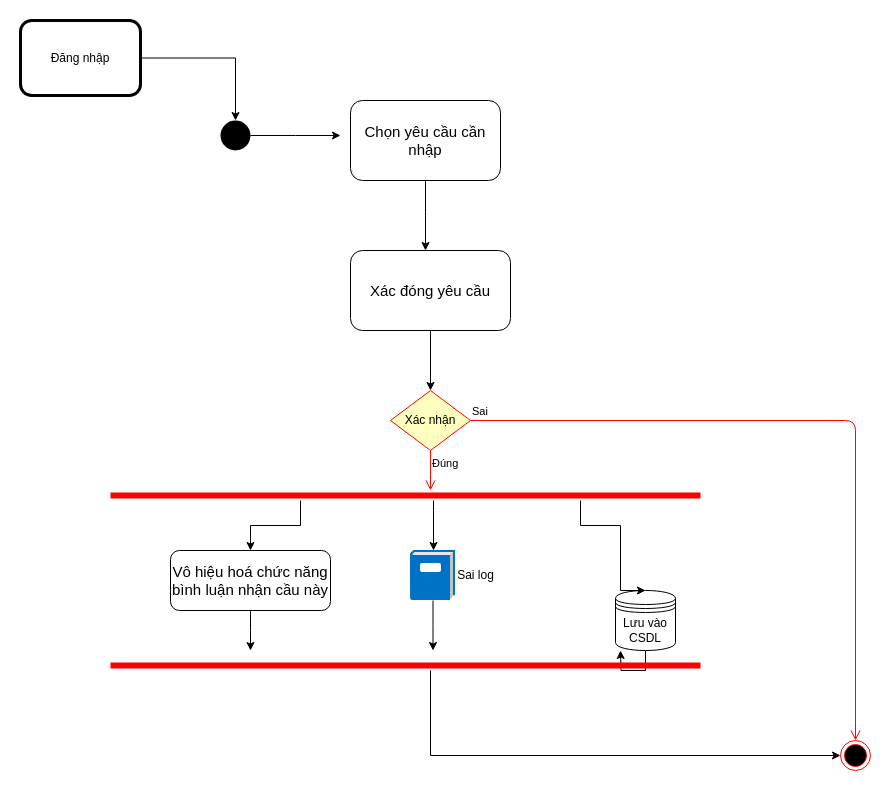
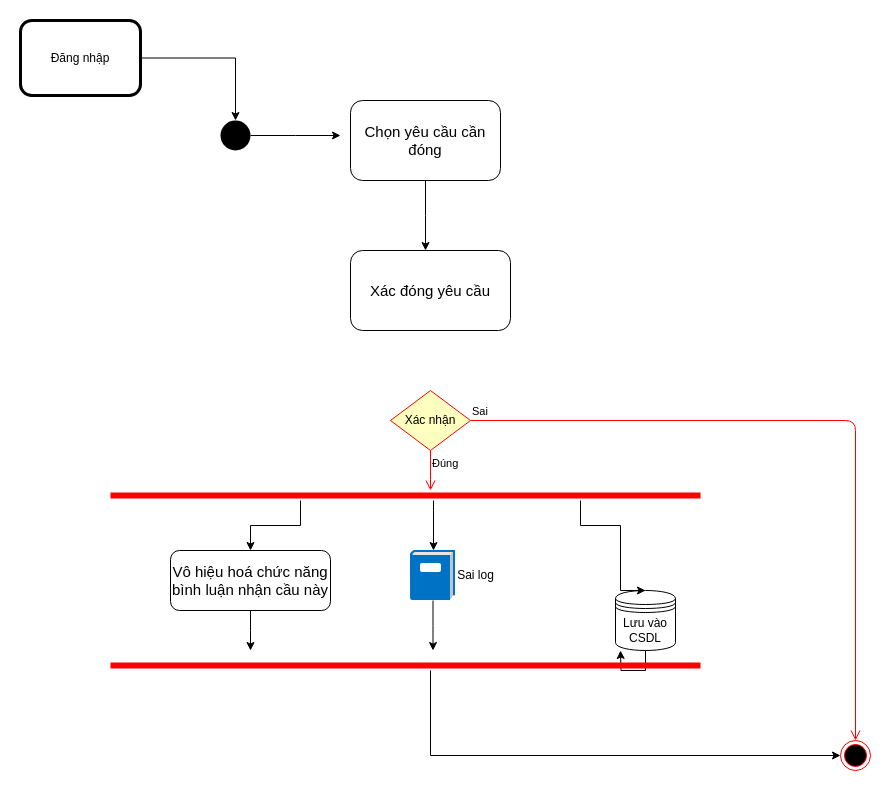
(426, 141) -> (426, 141)
(431, 357) -> none
